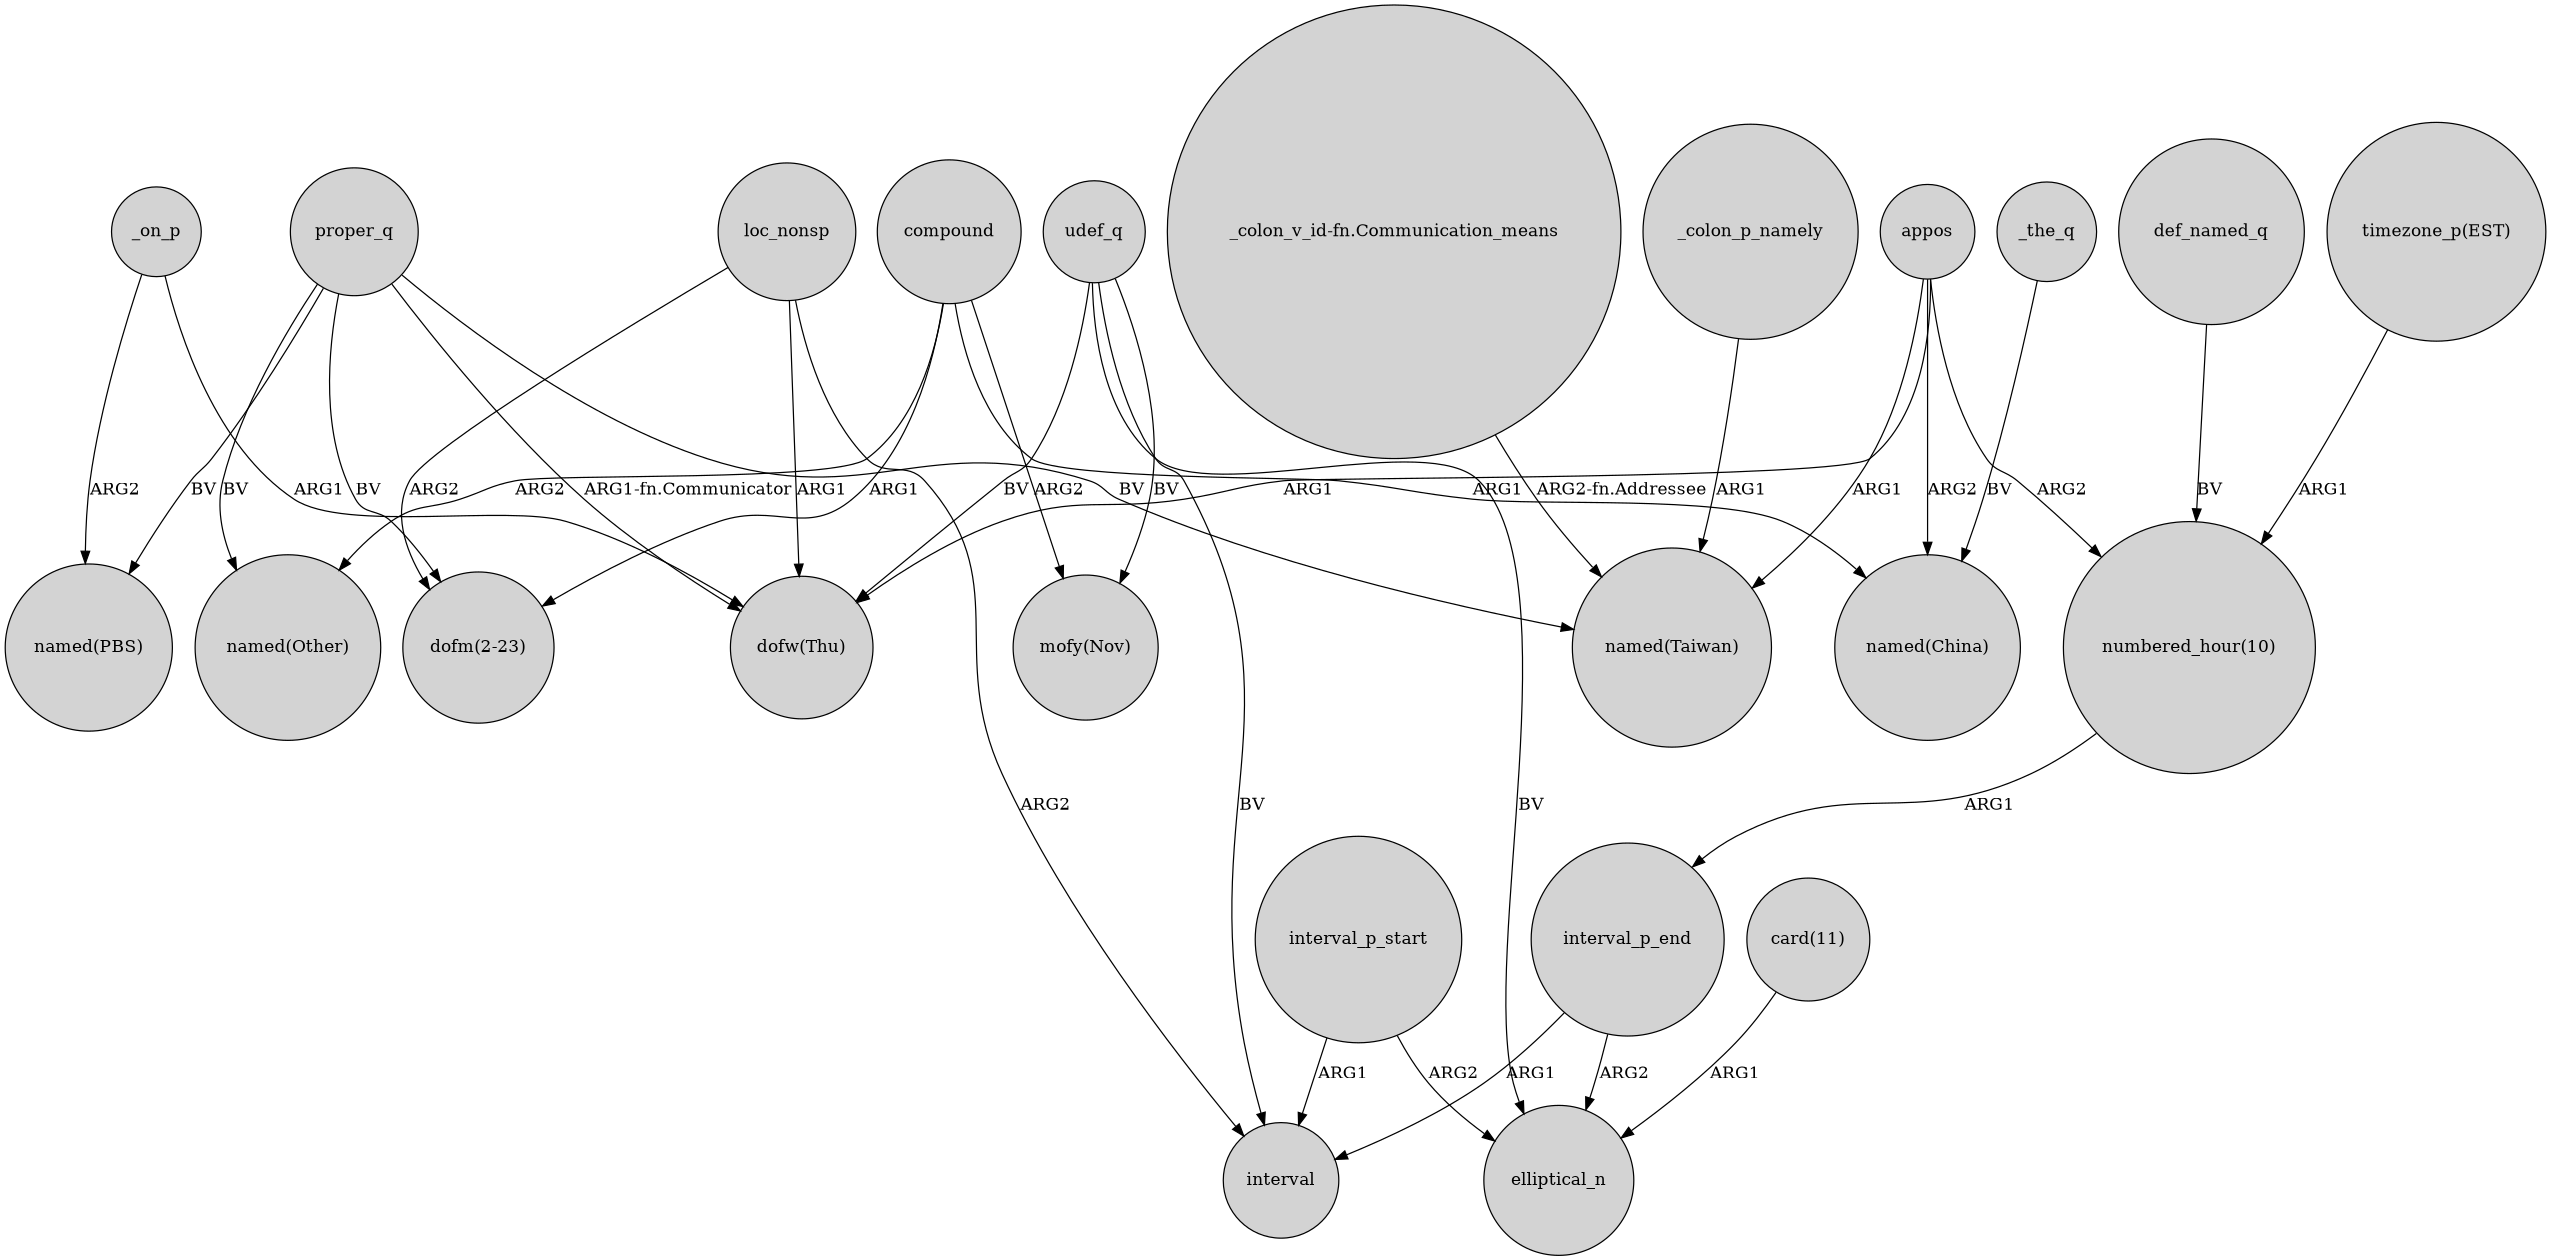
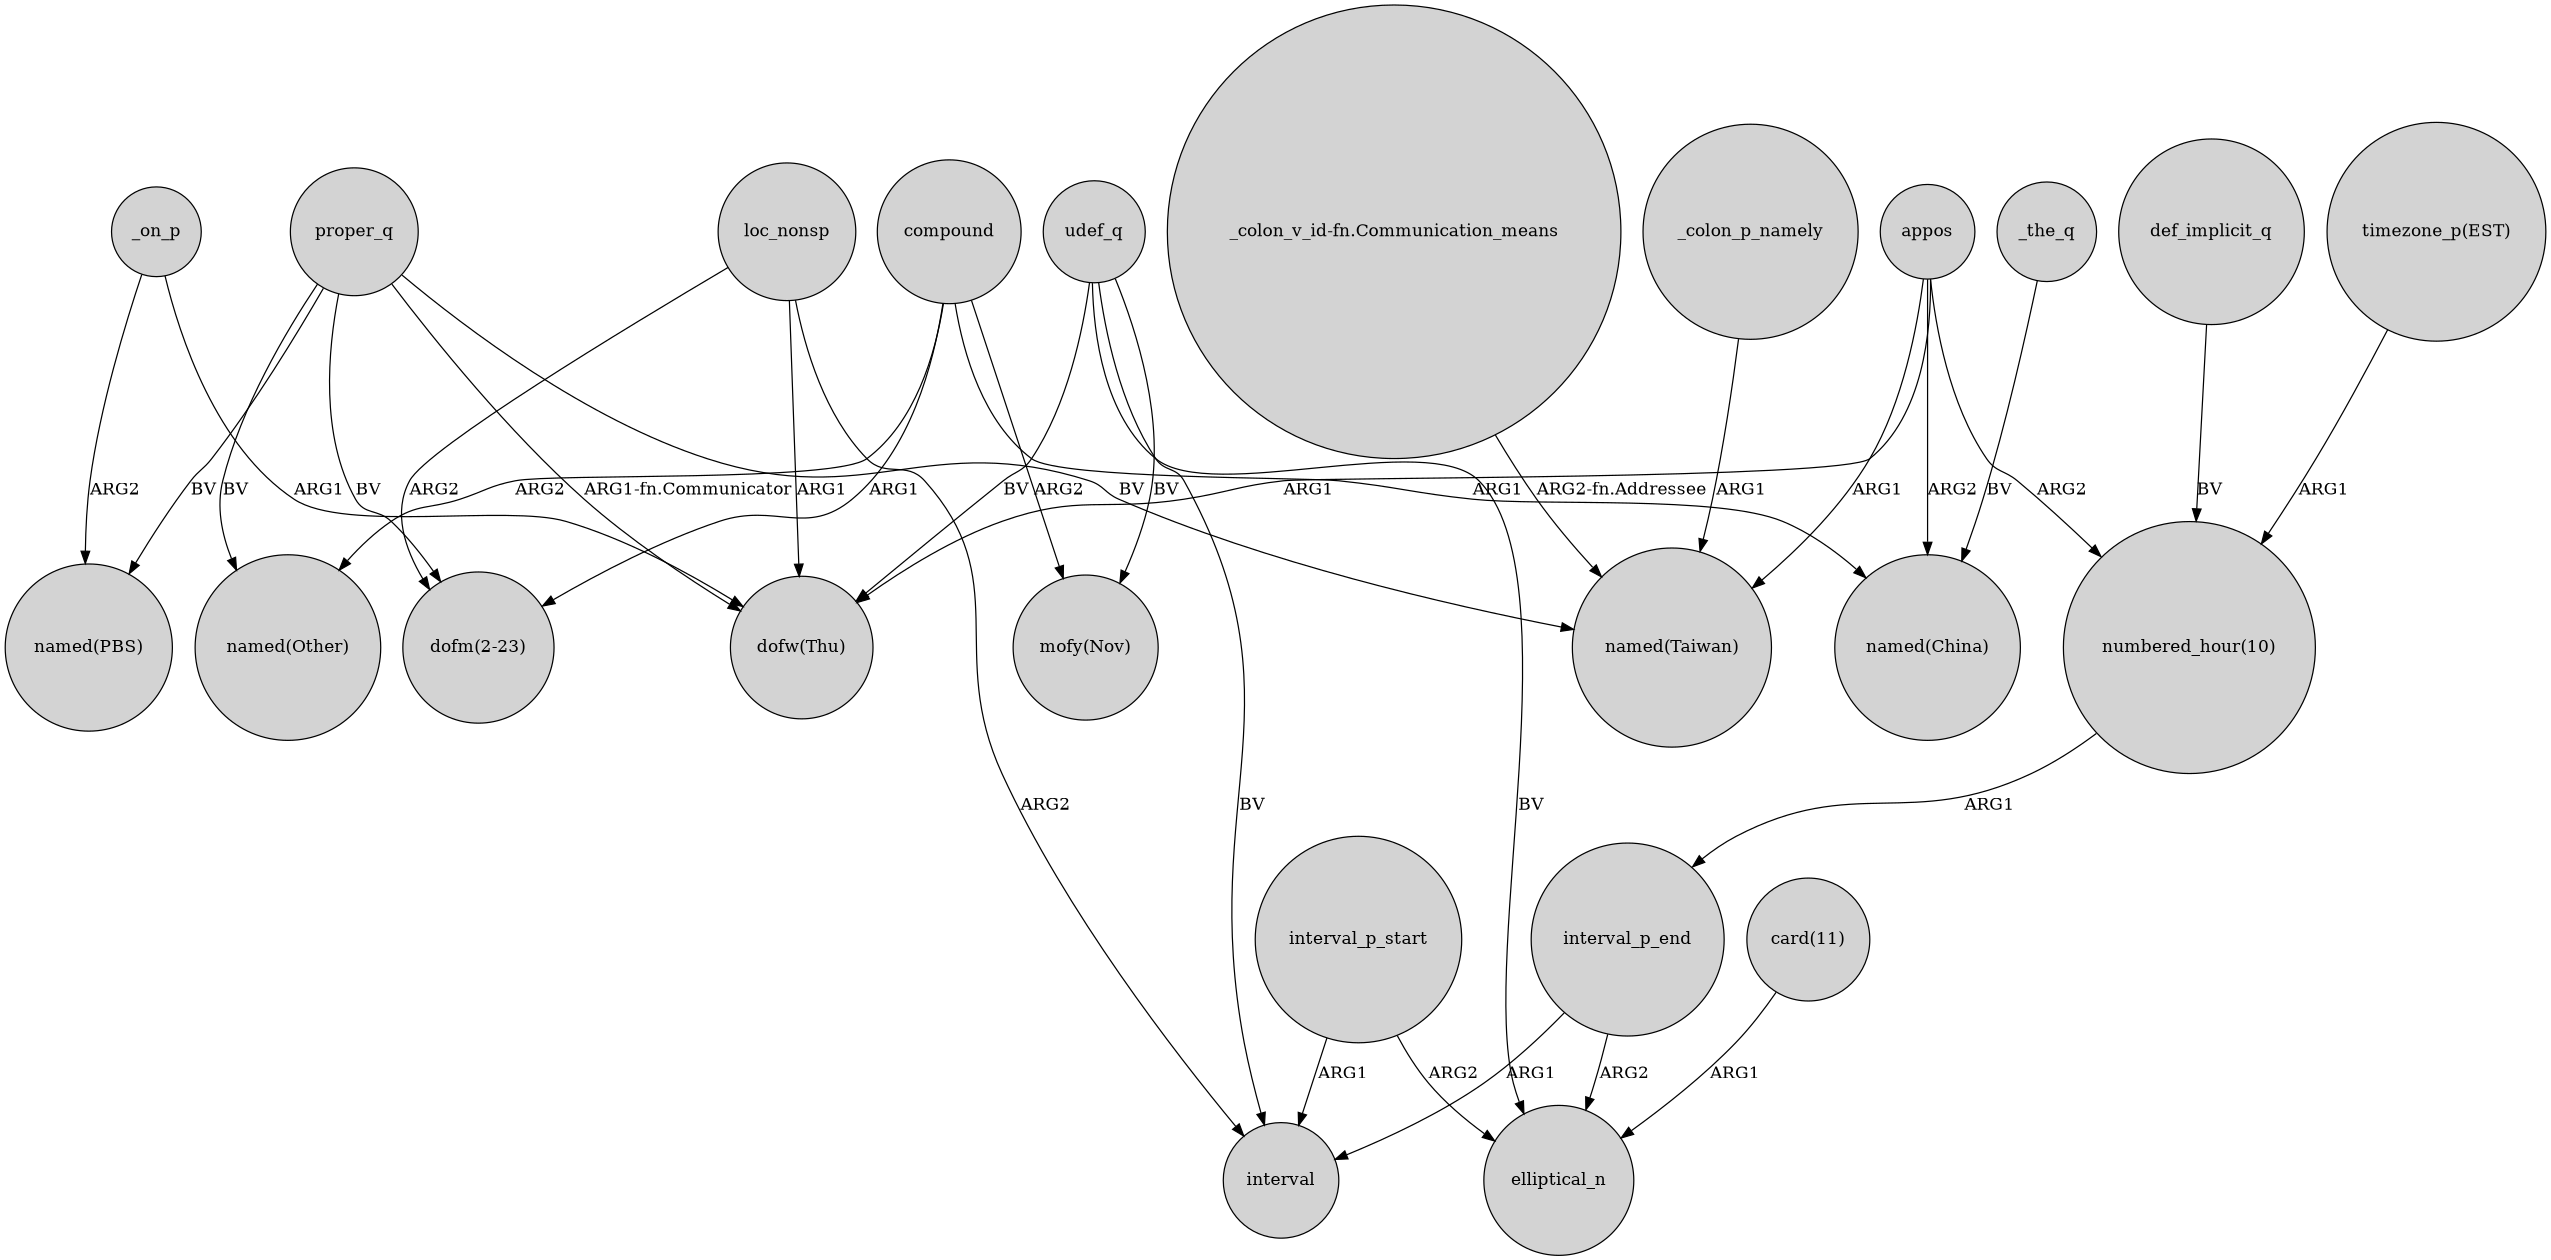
(2212, 232) -> (2212, 232)
